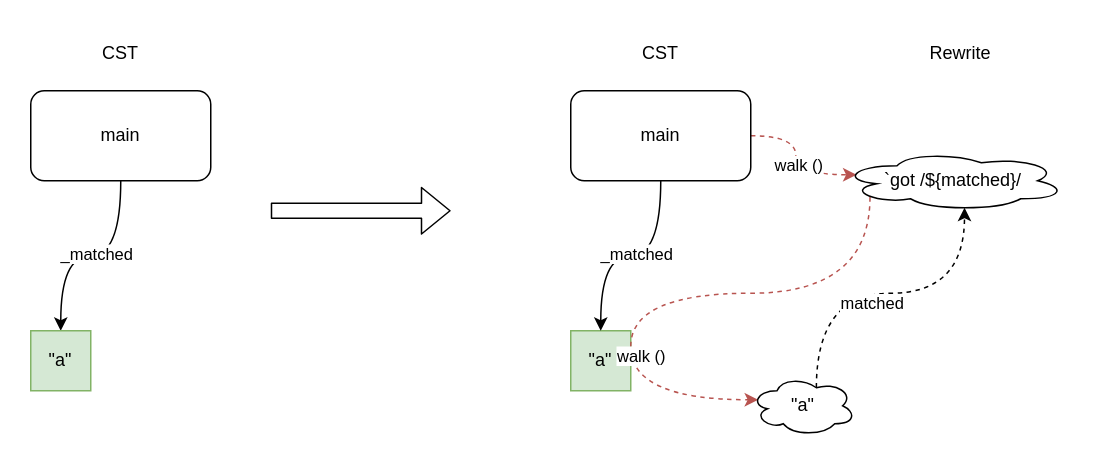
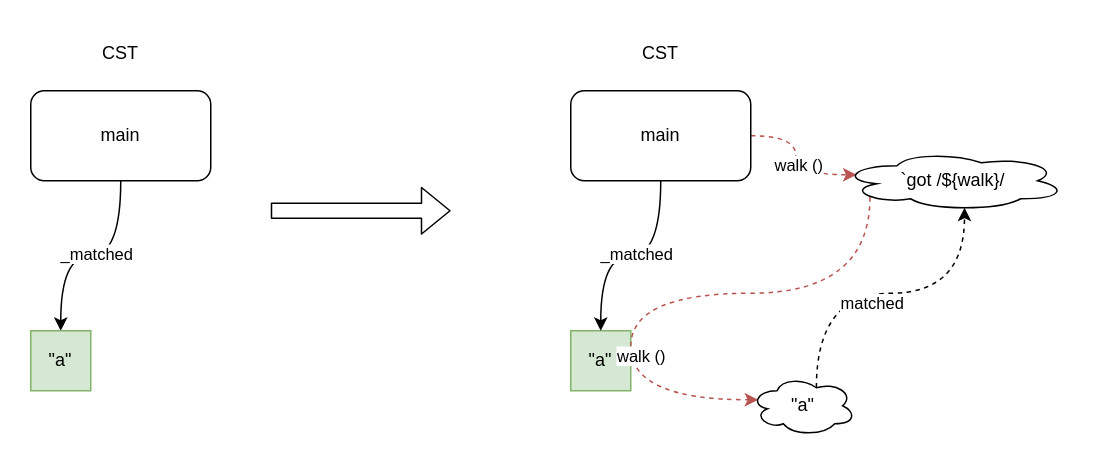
(961, 53) -> none
(953, 181) -> (953, 181)
